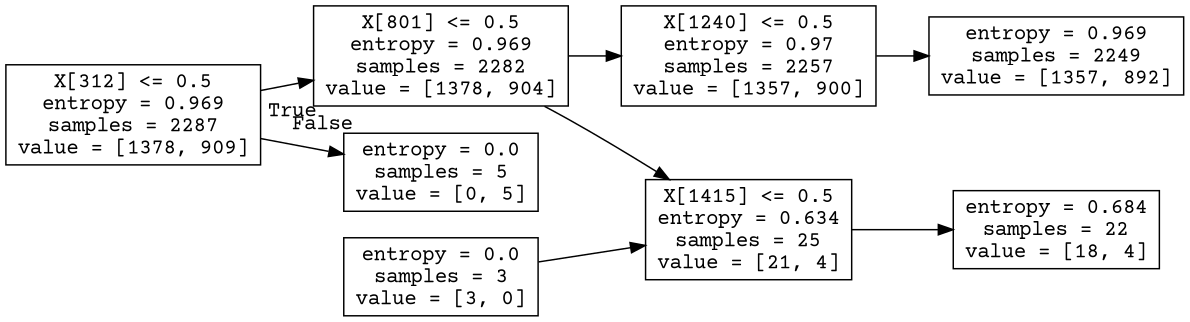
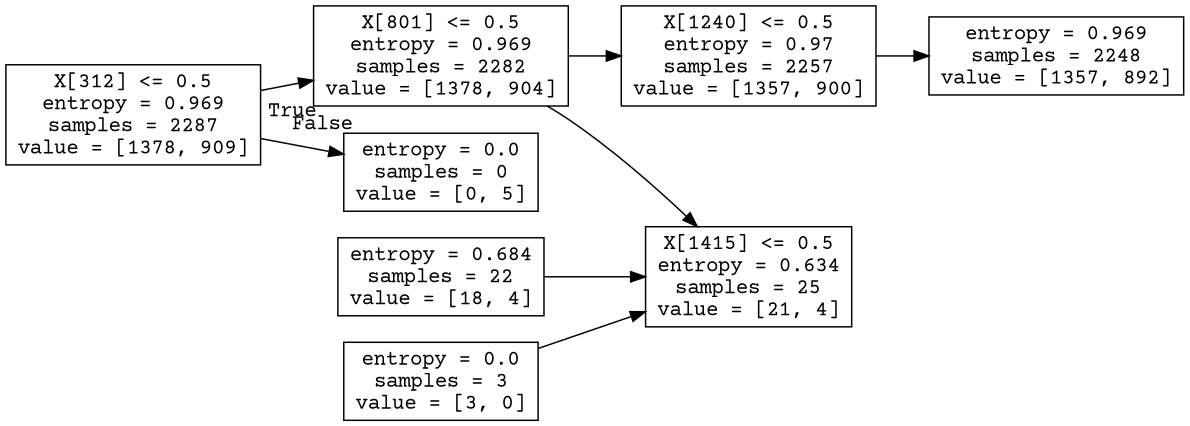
(1056, 56) -> (1056, 56)
(441, 172) -> (441, 172)
(895, 230) -> (587, 277)
